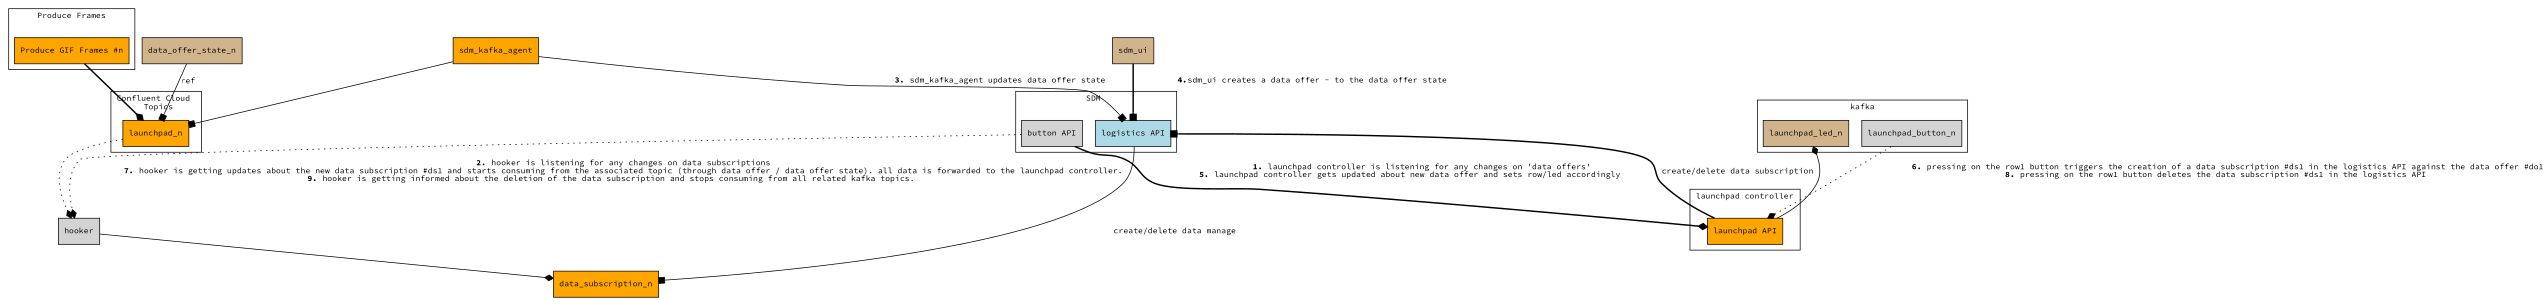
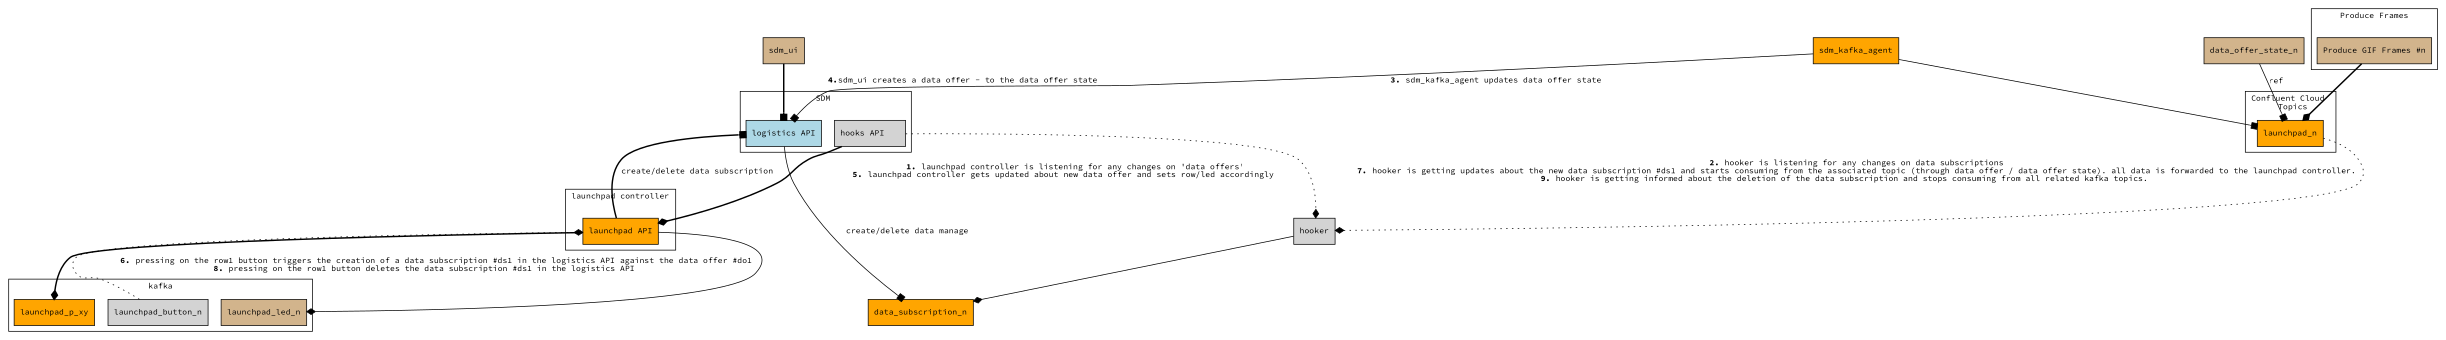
(72, 51) -> (2374, 51)
(1052, 133) -> (870, 133)
none -> (54, 312)
